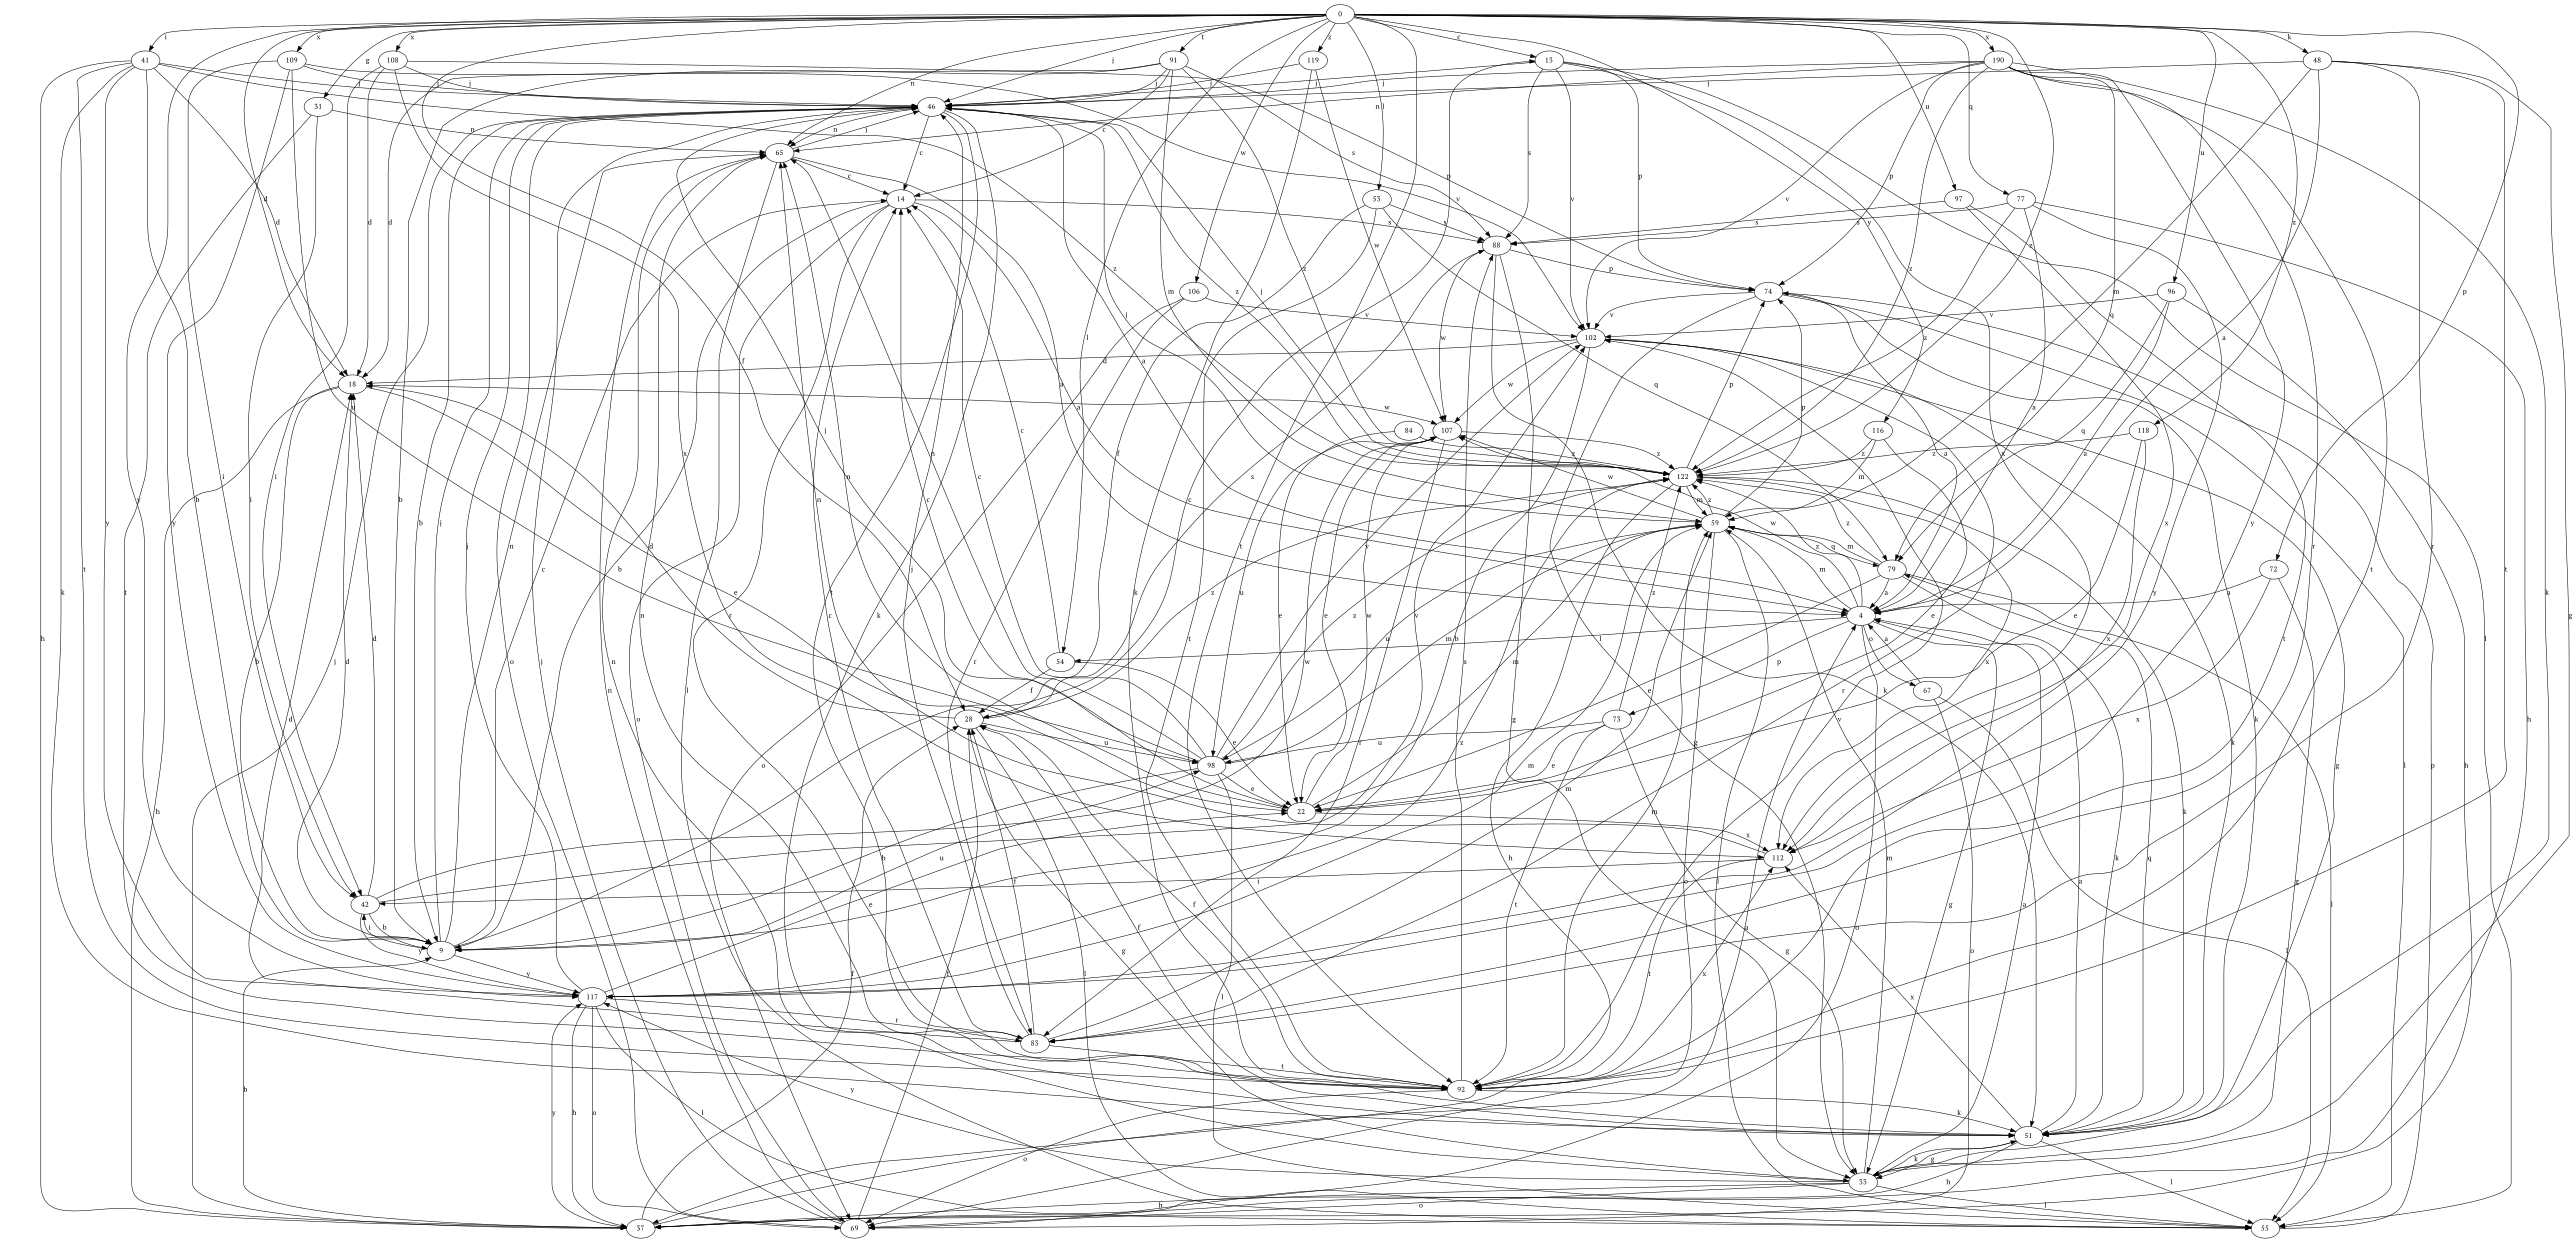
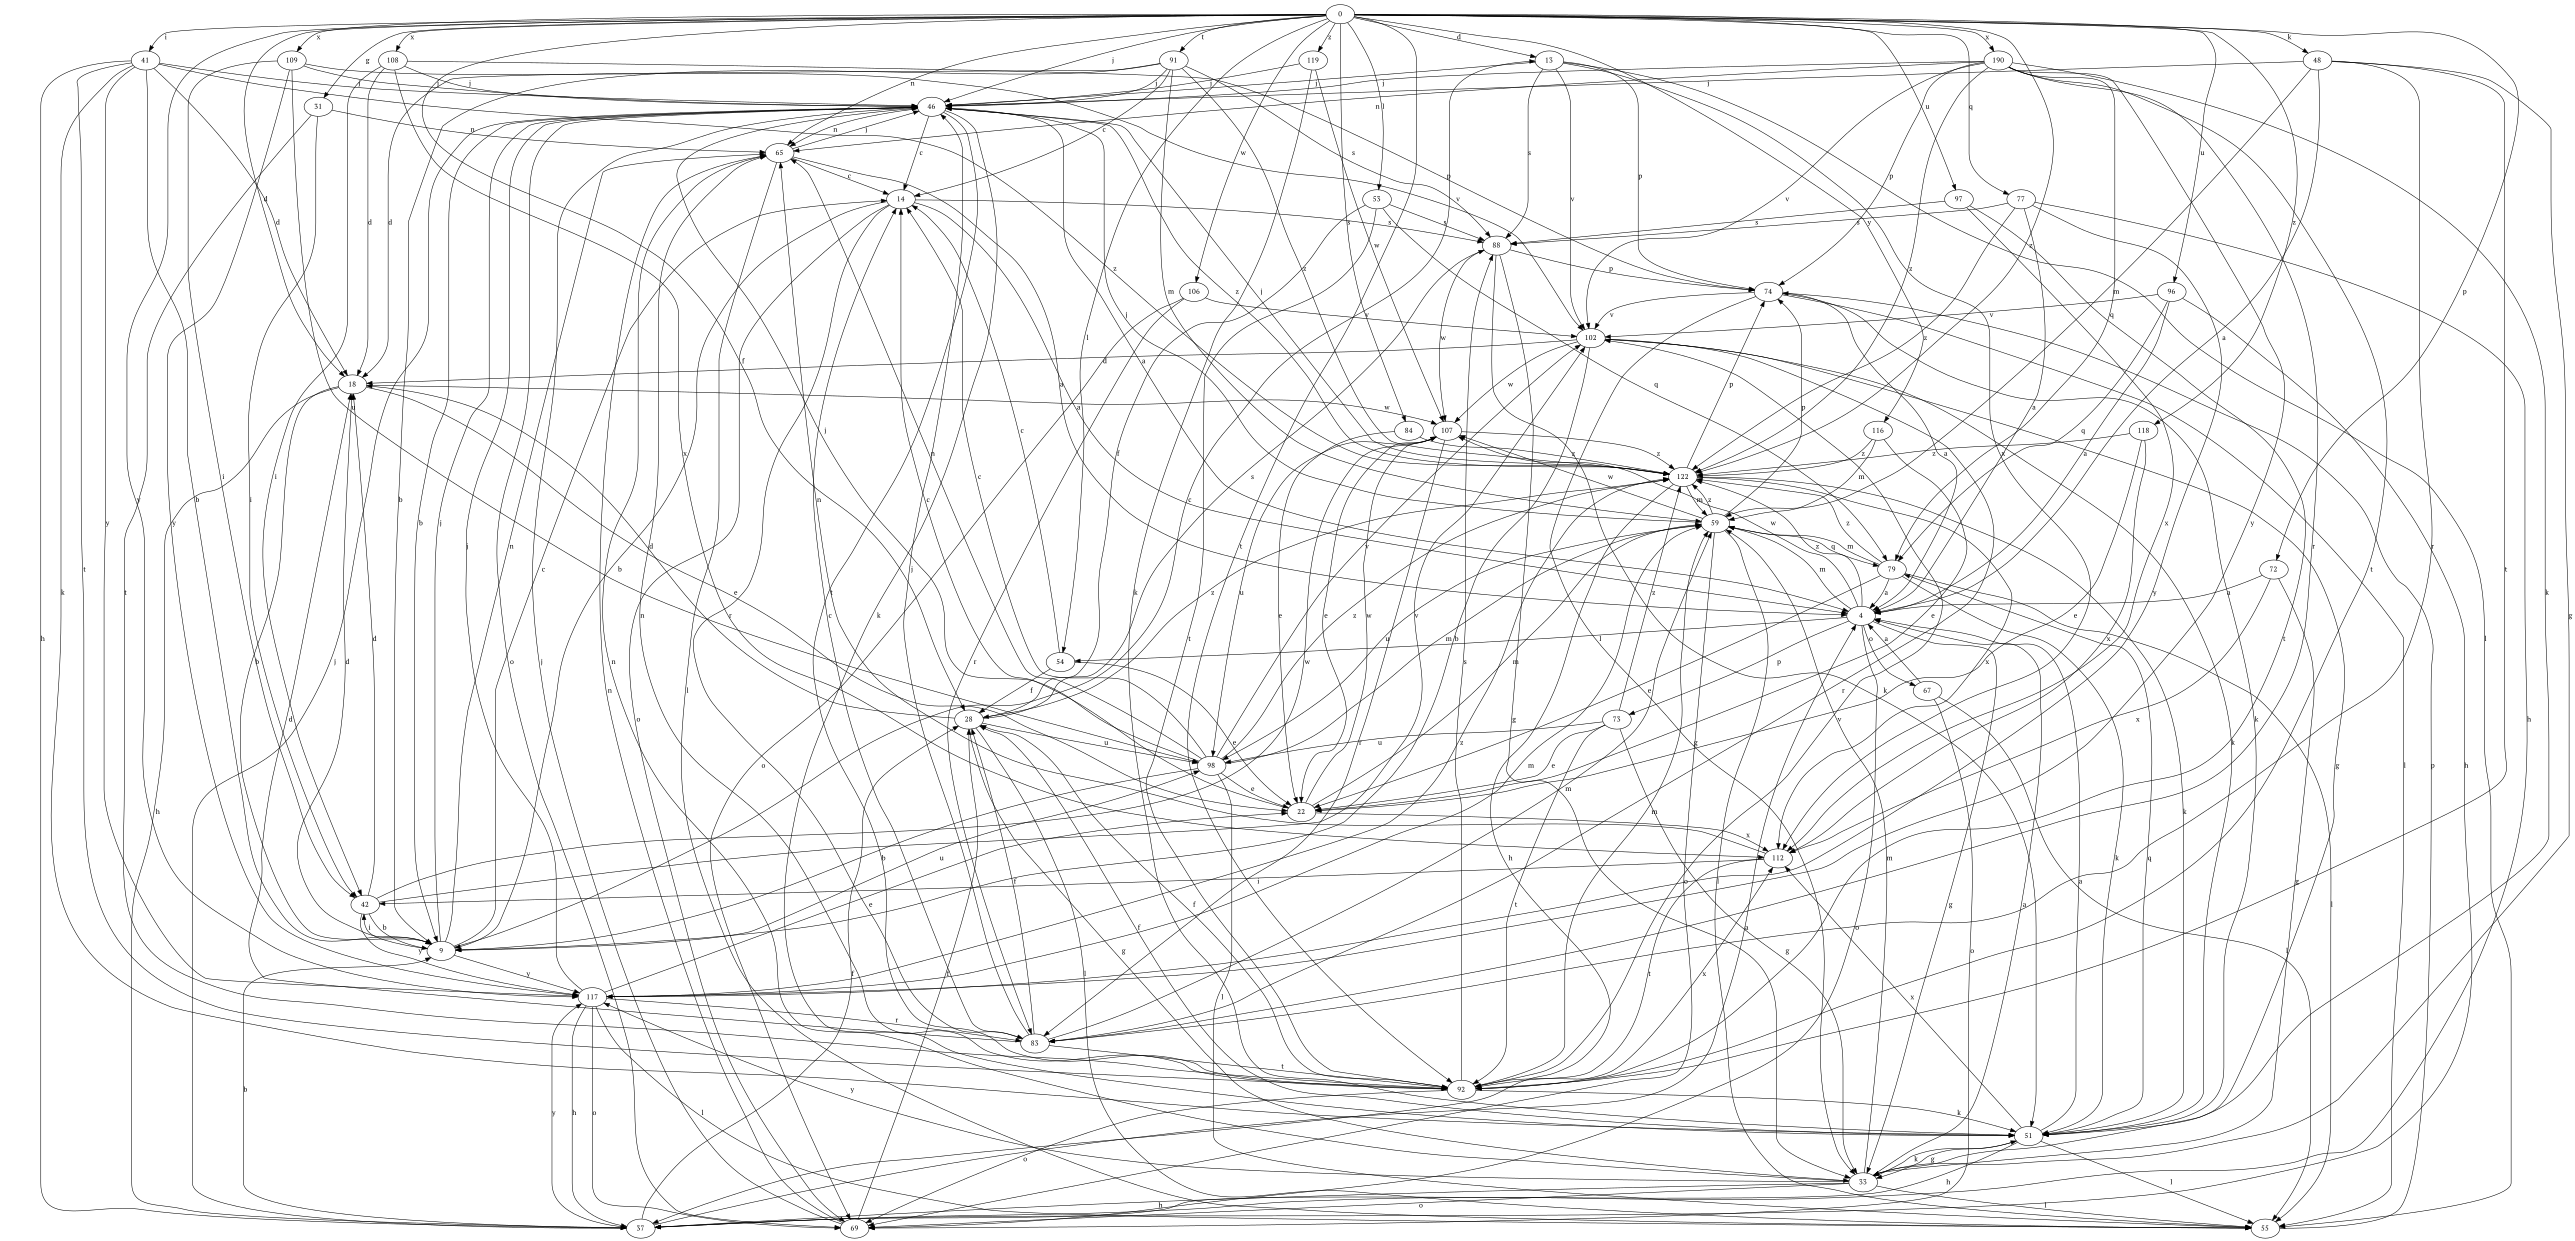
(1459, 37) -> (1459, 37)
none -> (1347, 224)
(888, 609) -> none
